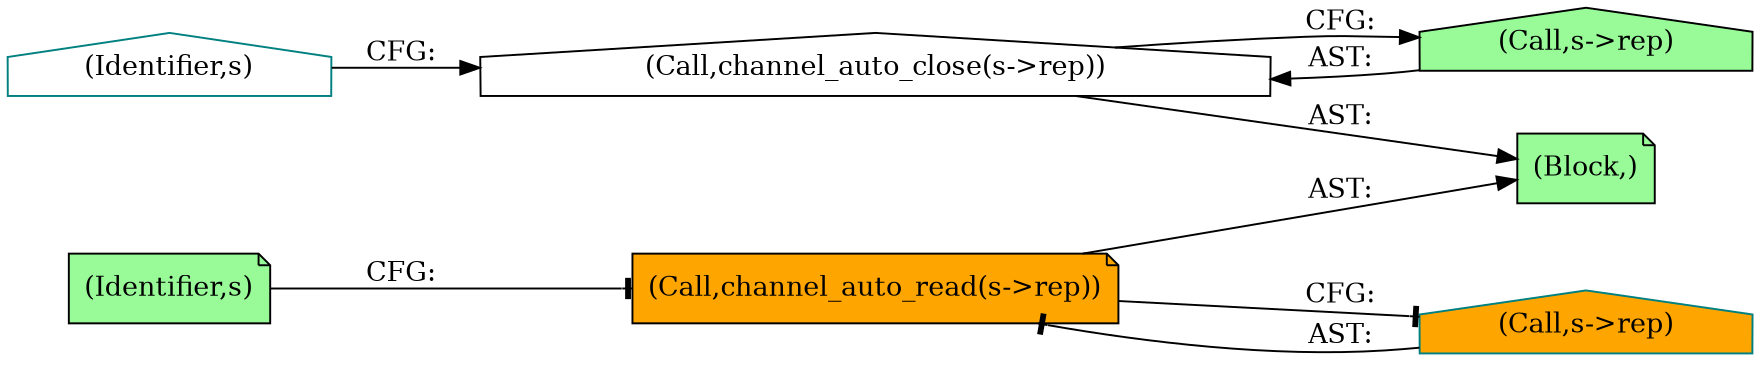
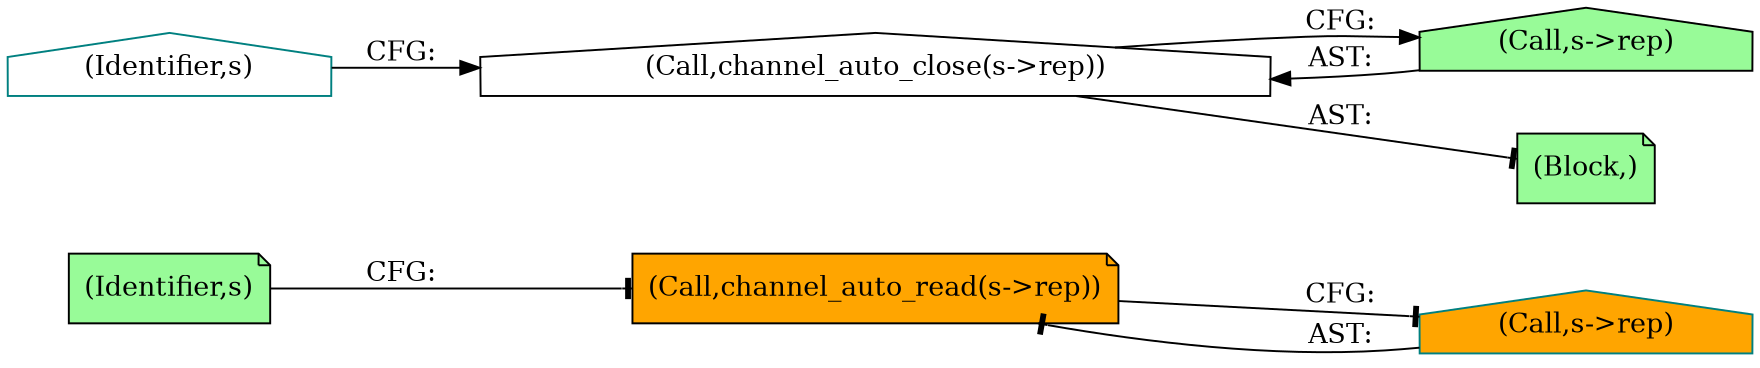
(1292, 127) -> (1292, 127)
(1290, 218) -> none
